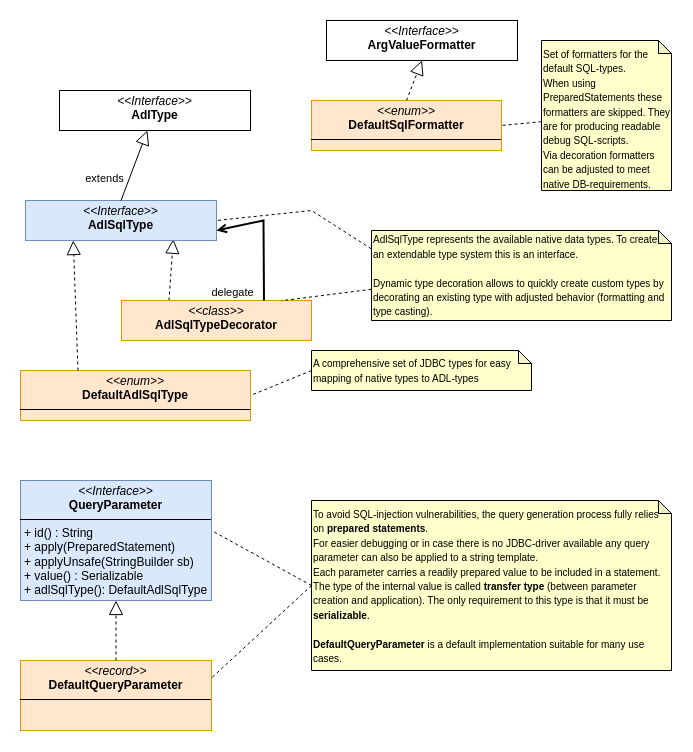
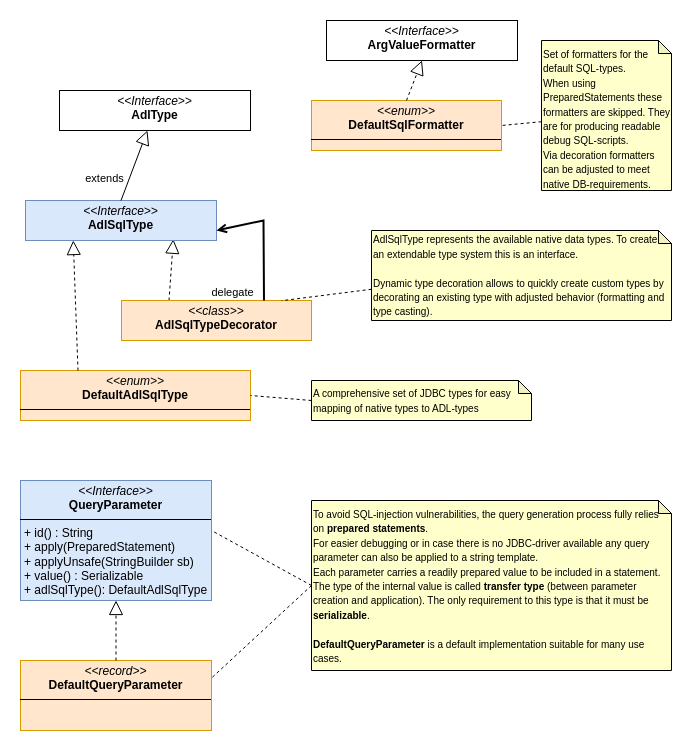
(300, 212) -> none
(422, 371) -> (422, 401)
